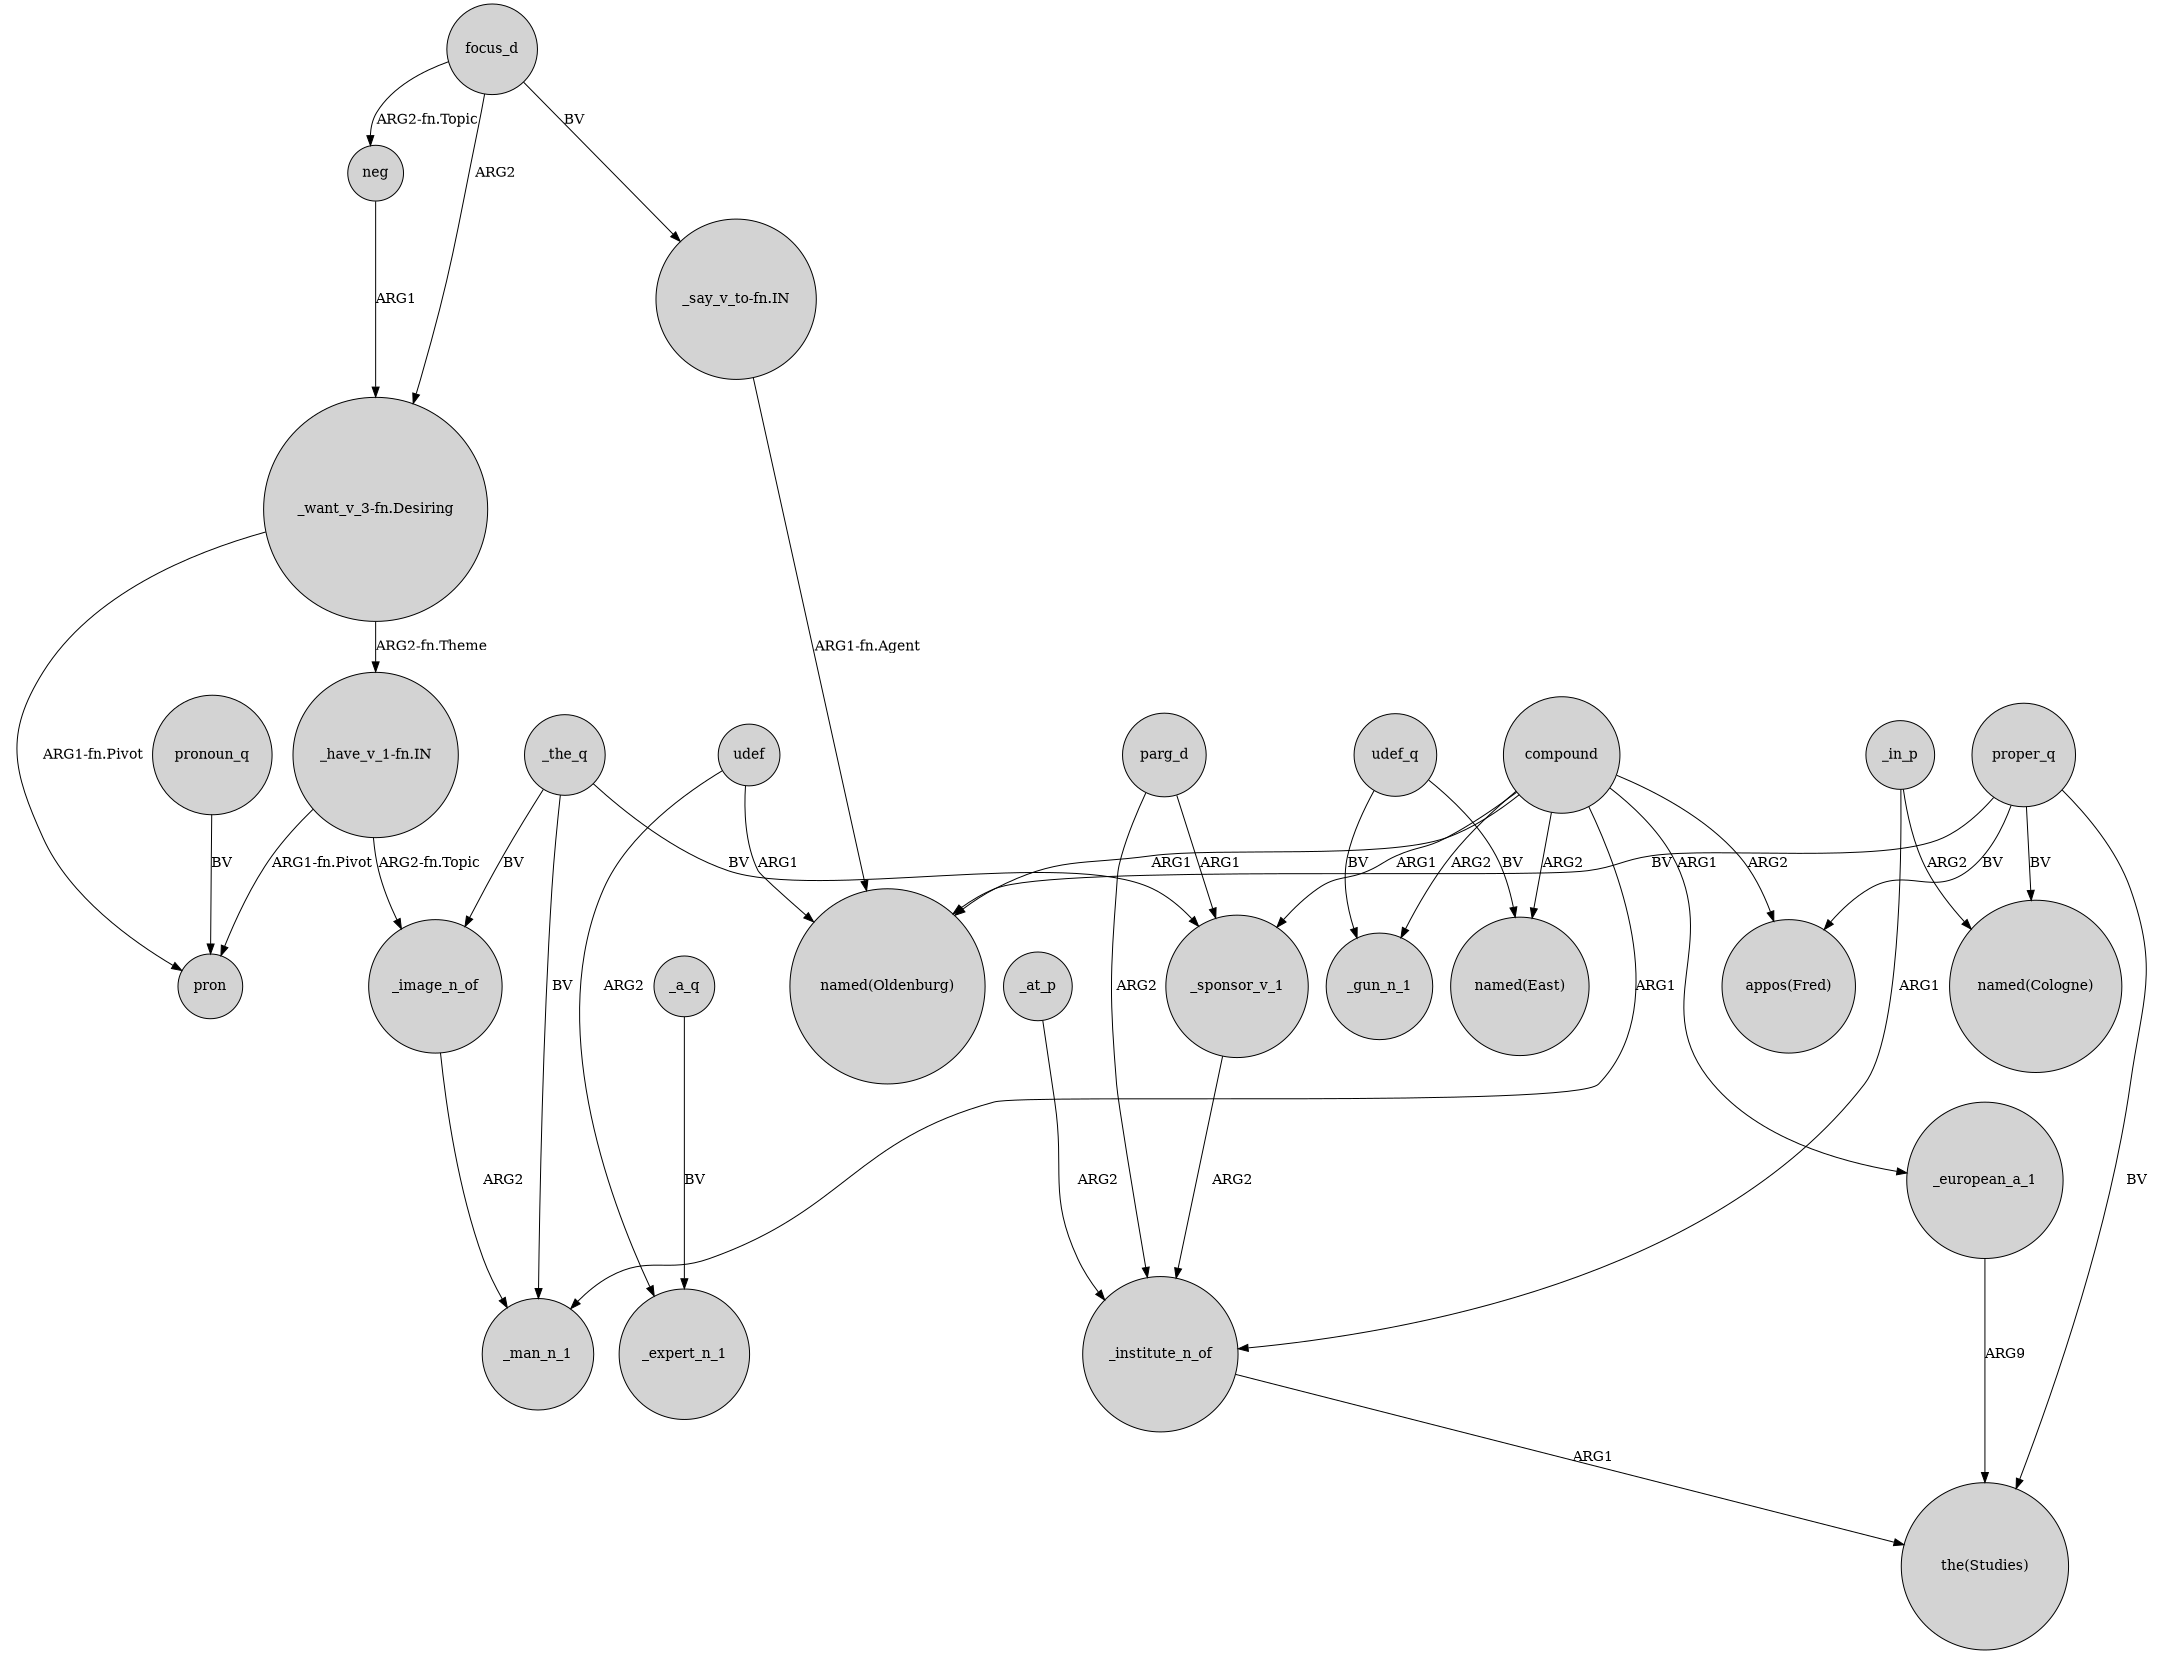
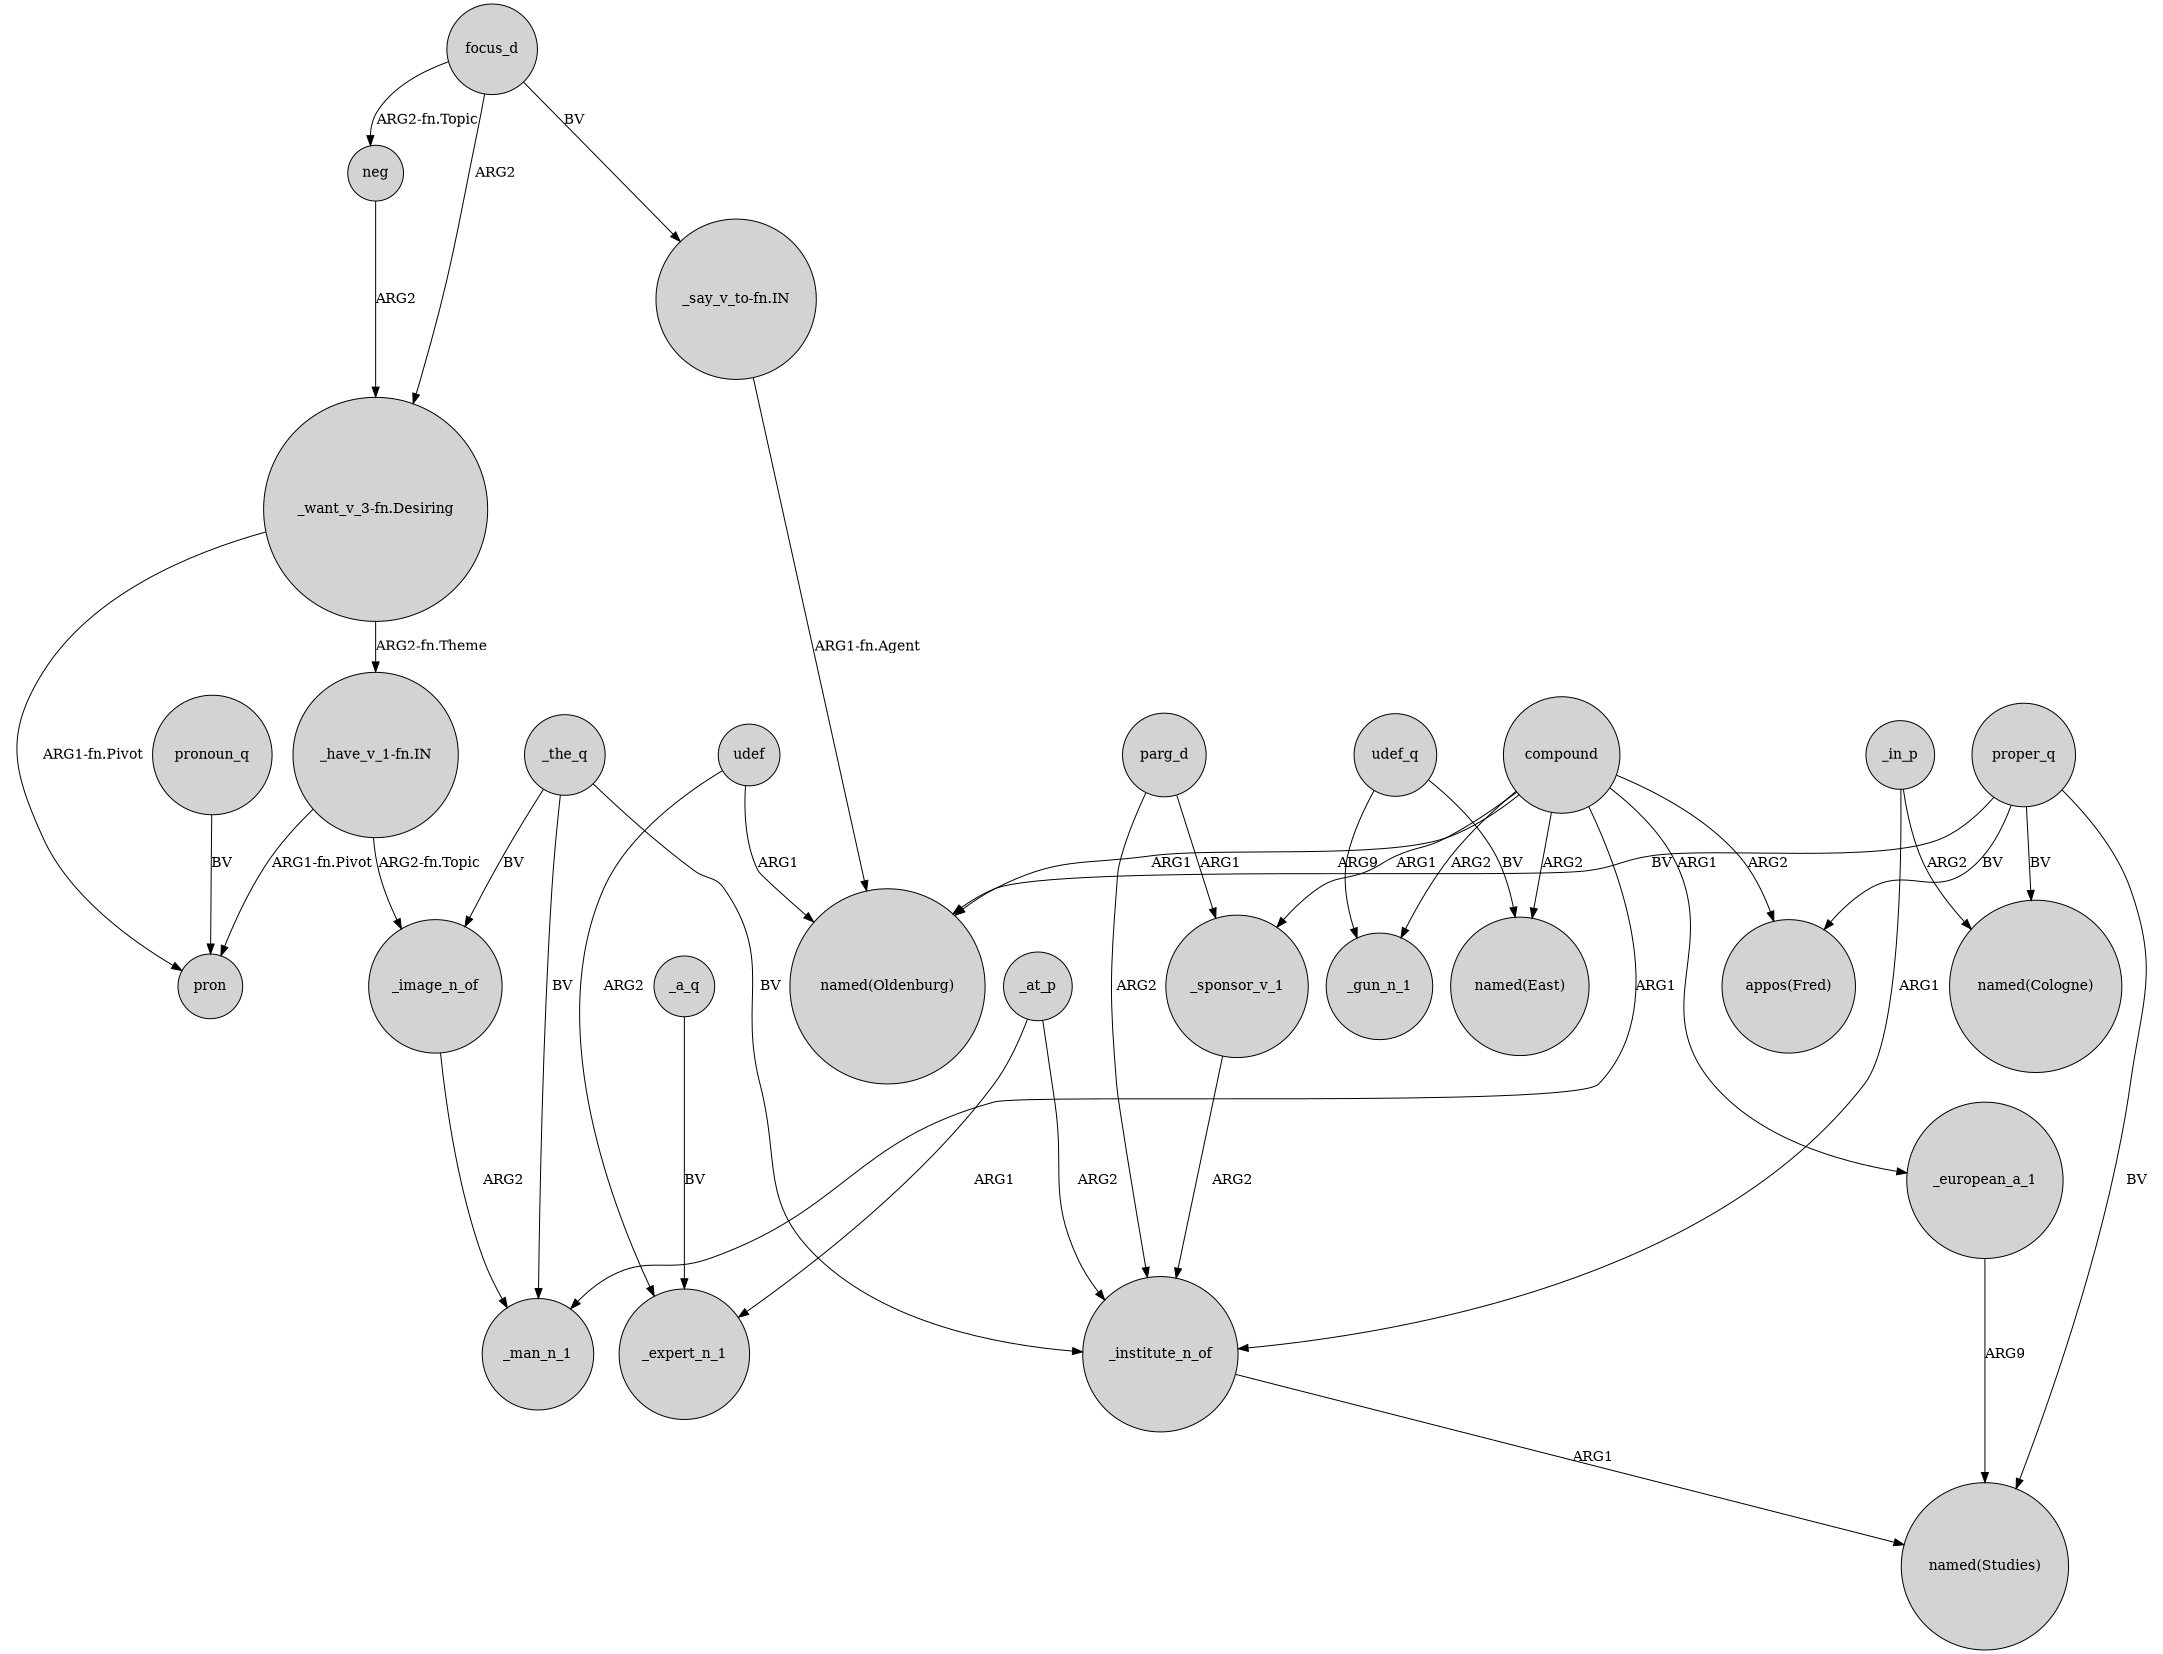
(396, 299) -> (396, 299)
(1358, 863) -> (1358, 863)
(885, 879) -> (769, 1130)
none -> (906, 1182)
(1985, 1566) -> (1985, 1566)
